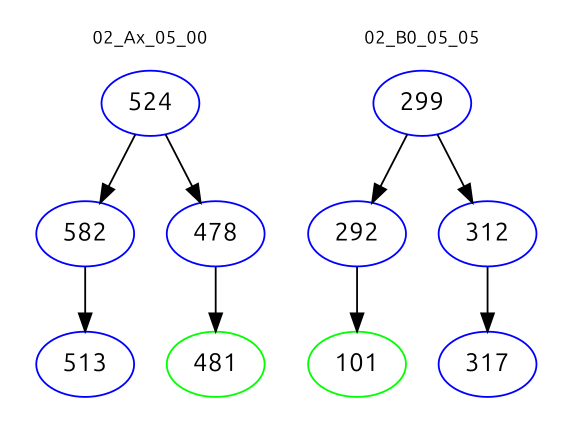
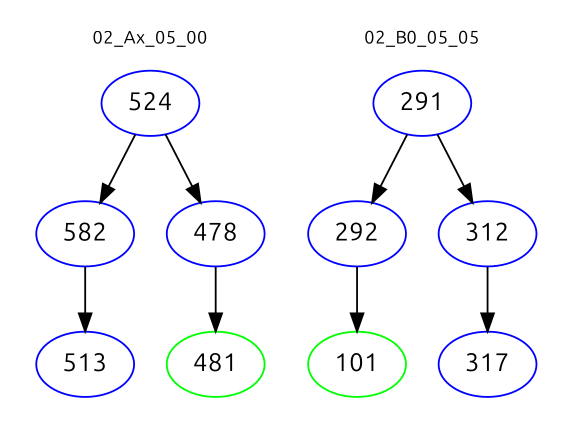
(422, 103) -> (422, 103)
